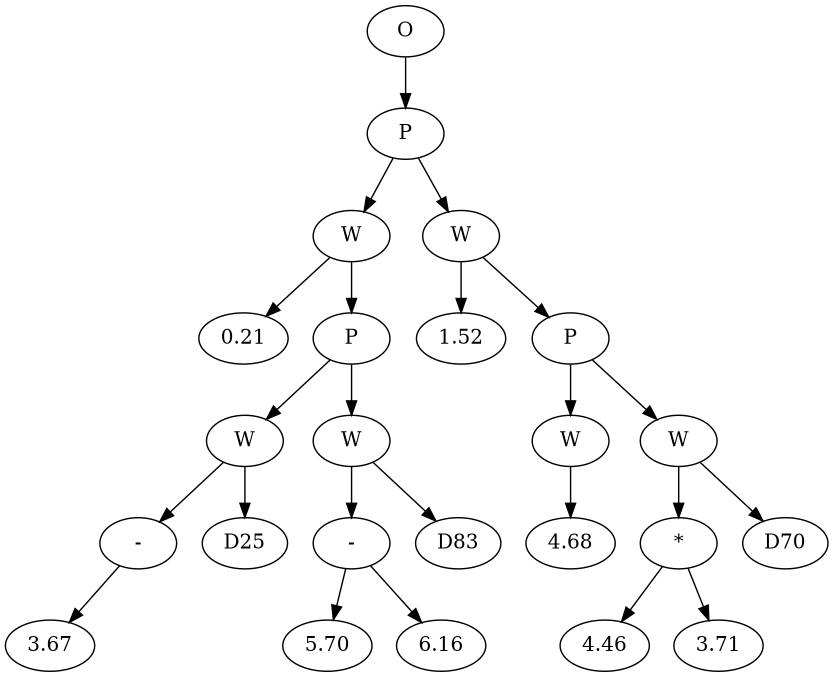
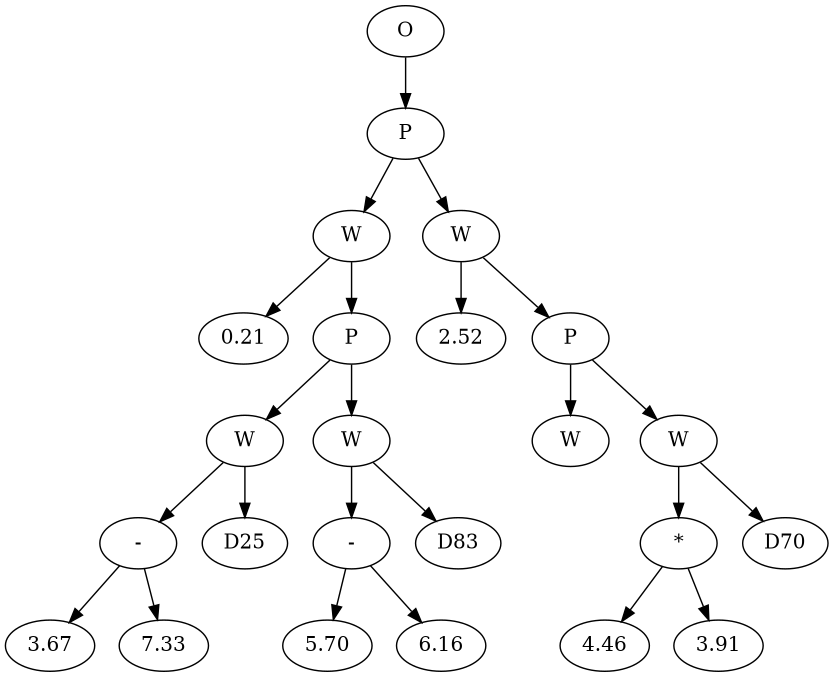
(461, 338) -> (461, 338)
(571, 543) -> none
none -> (164, 646)
(719, 646) -> (719, 646)
